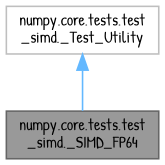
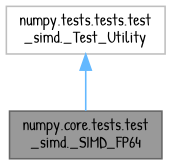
(83, 30) -> (86, 30)
